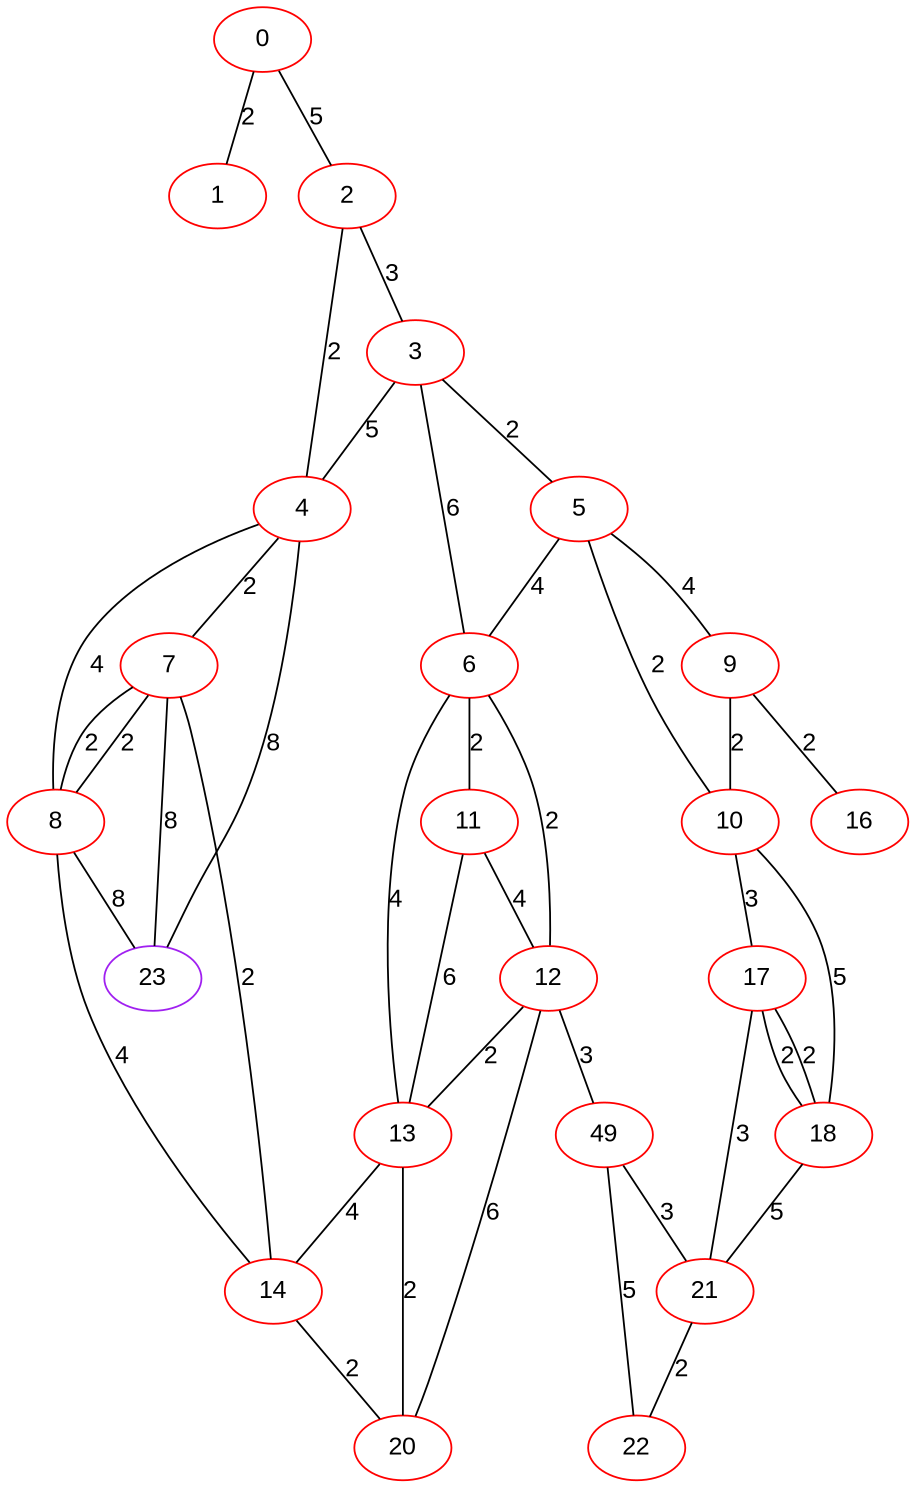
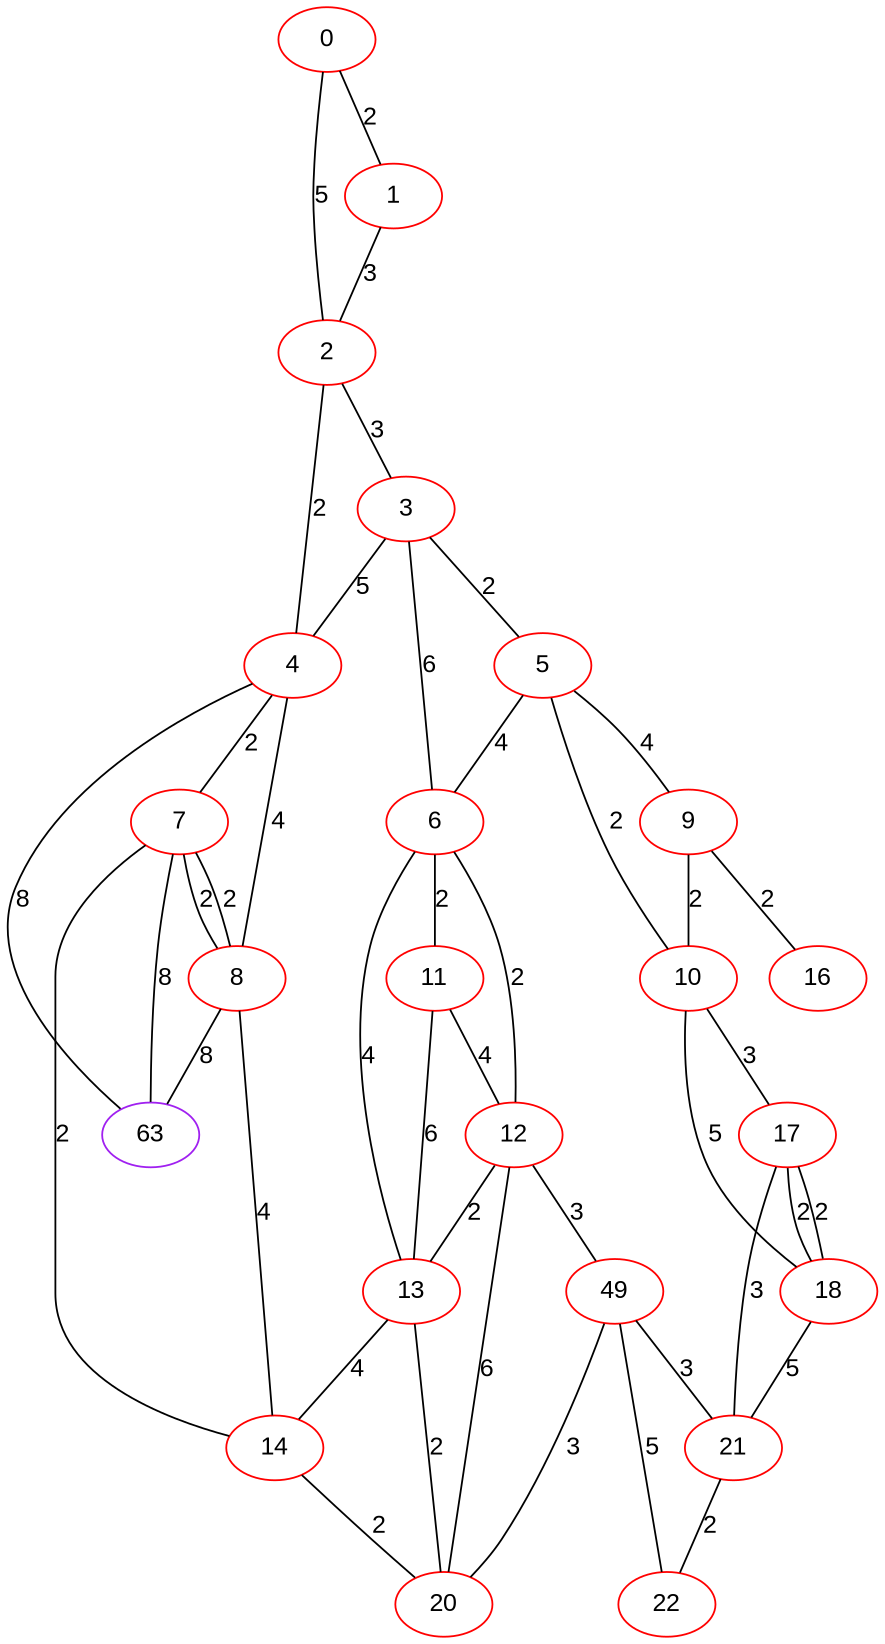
none -> (360, 274)
(153, 978) -> (151, 1135)
none -> (548, 1456)
